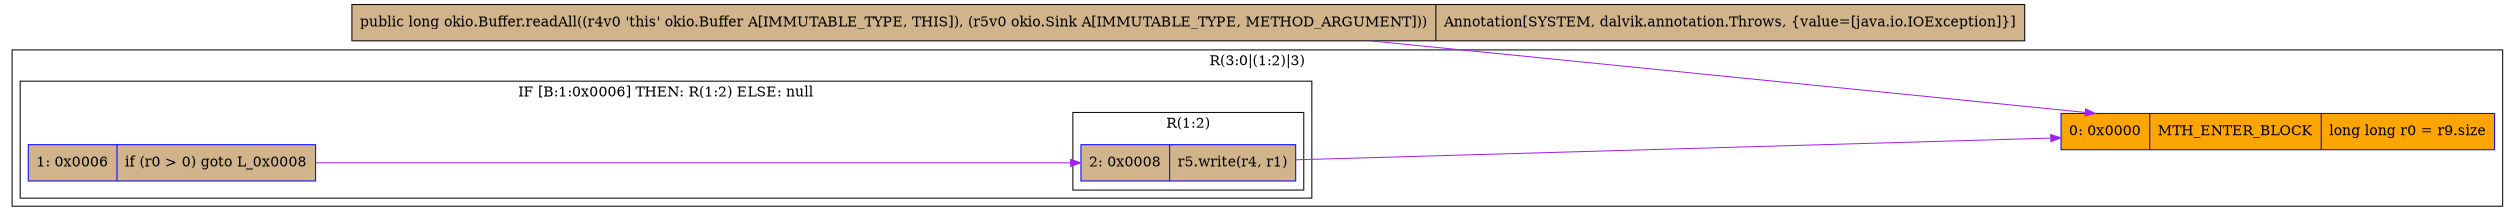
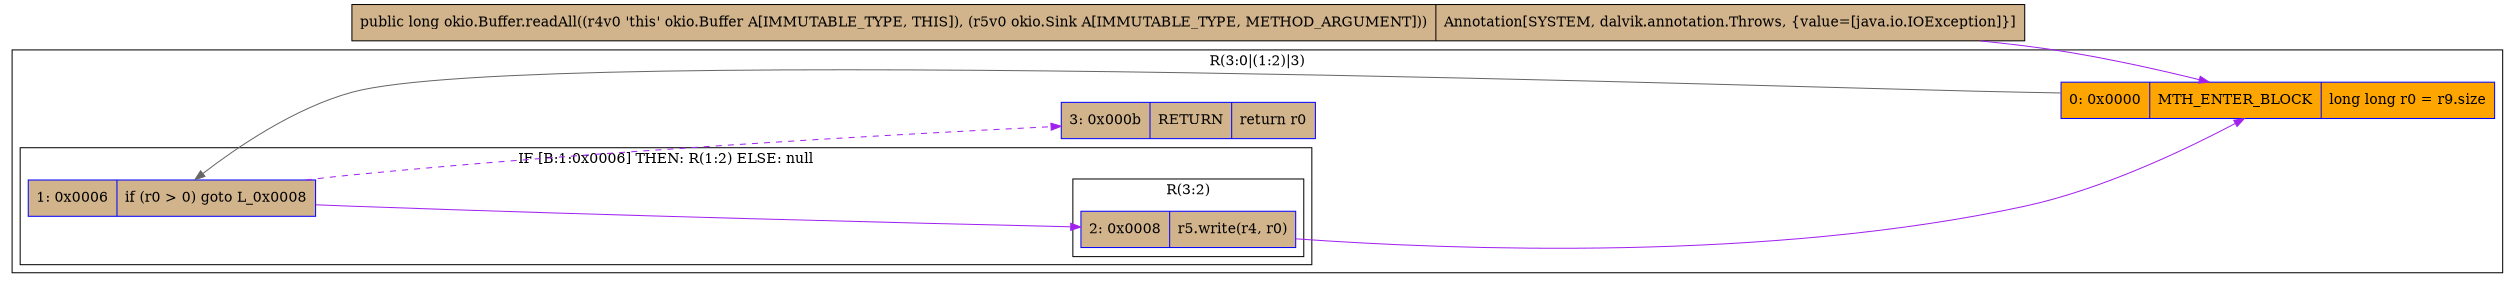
none -> (1121, 72)
none -> (1188, 120)
(1188, 124) -> (1188, 191)
(1233, 162) -> (1233, 229)
